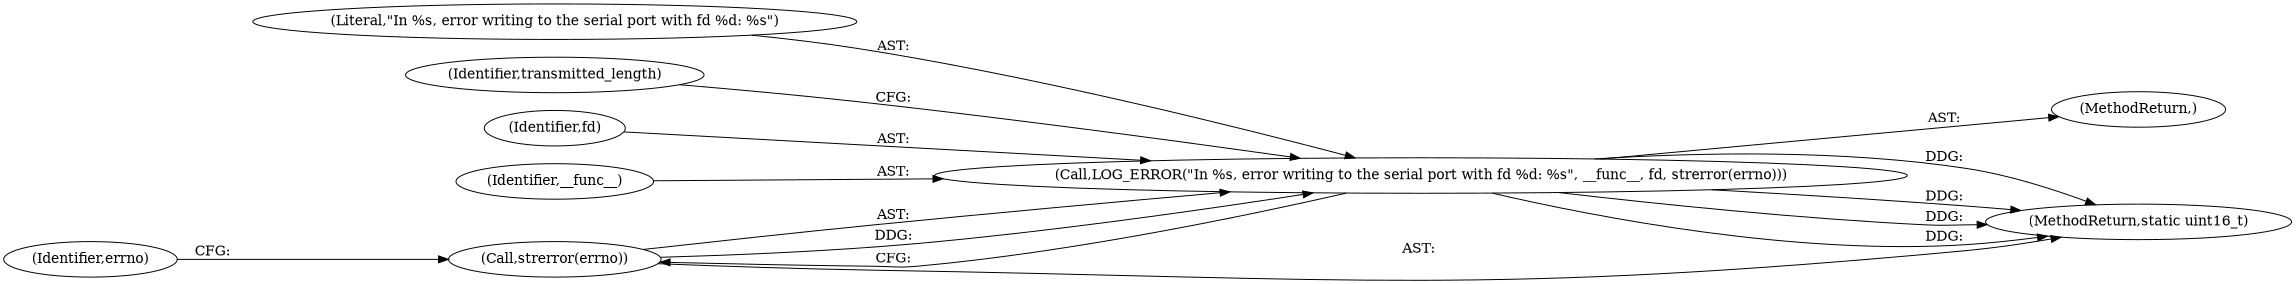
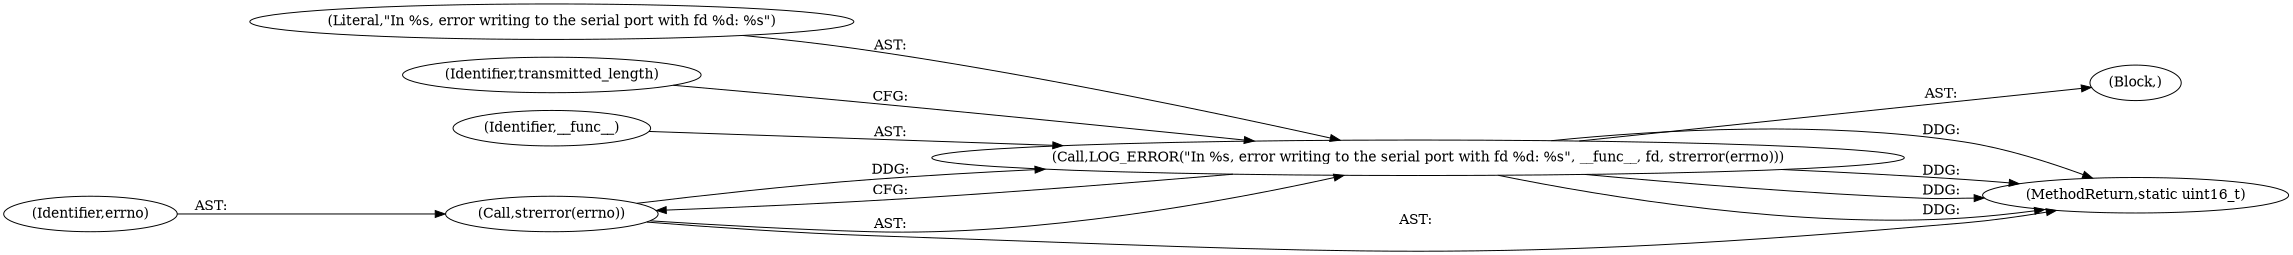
(2139, 109) -> (2136, 83)
(555, 128) -> none
(215, 252) -> (213, 207)
